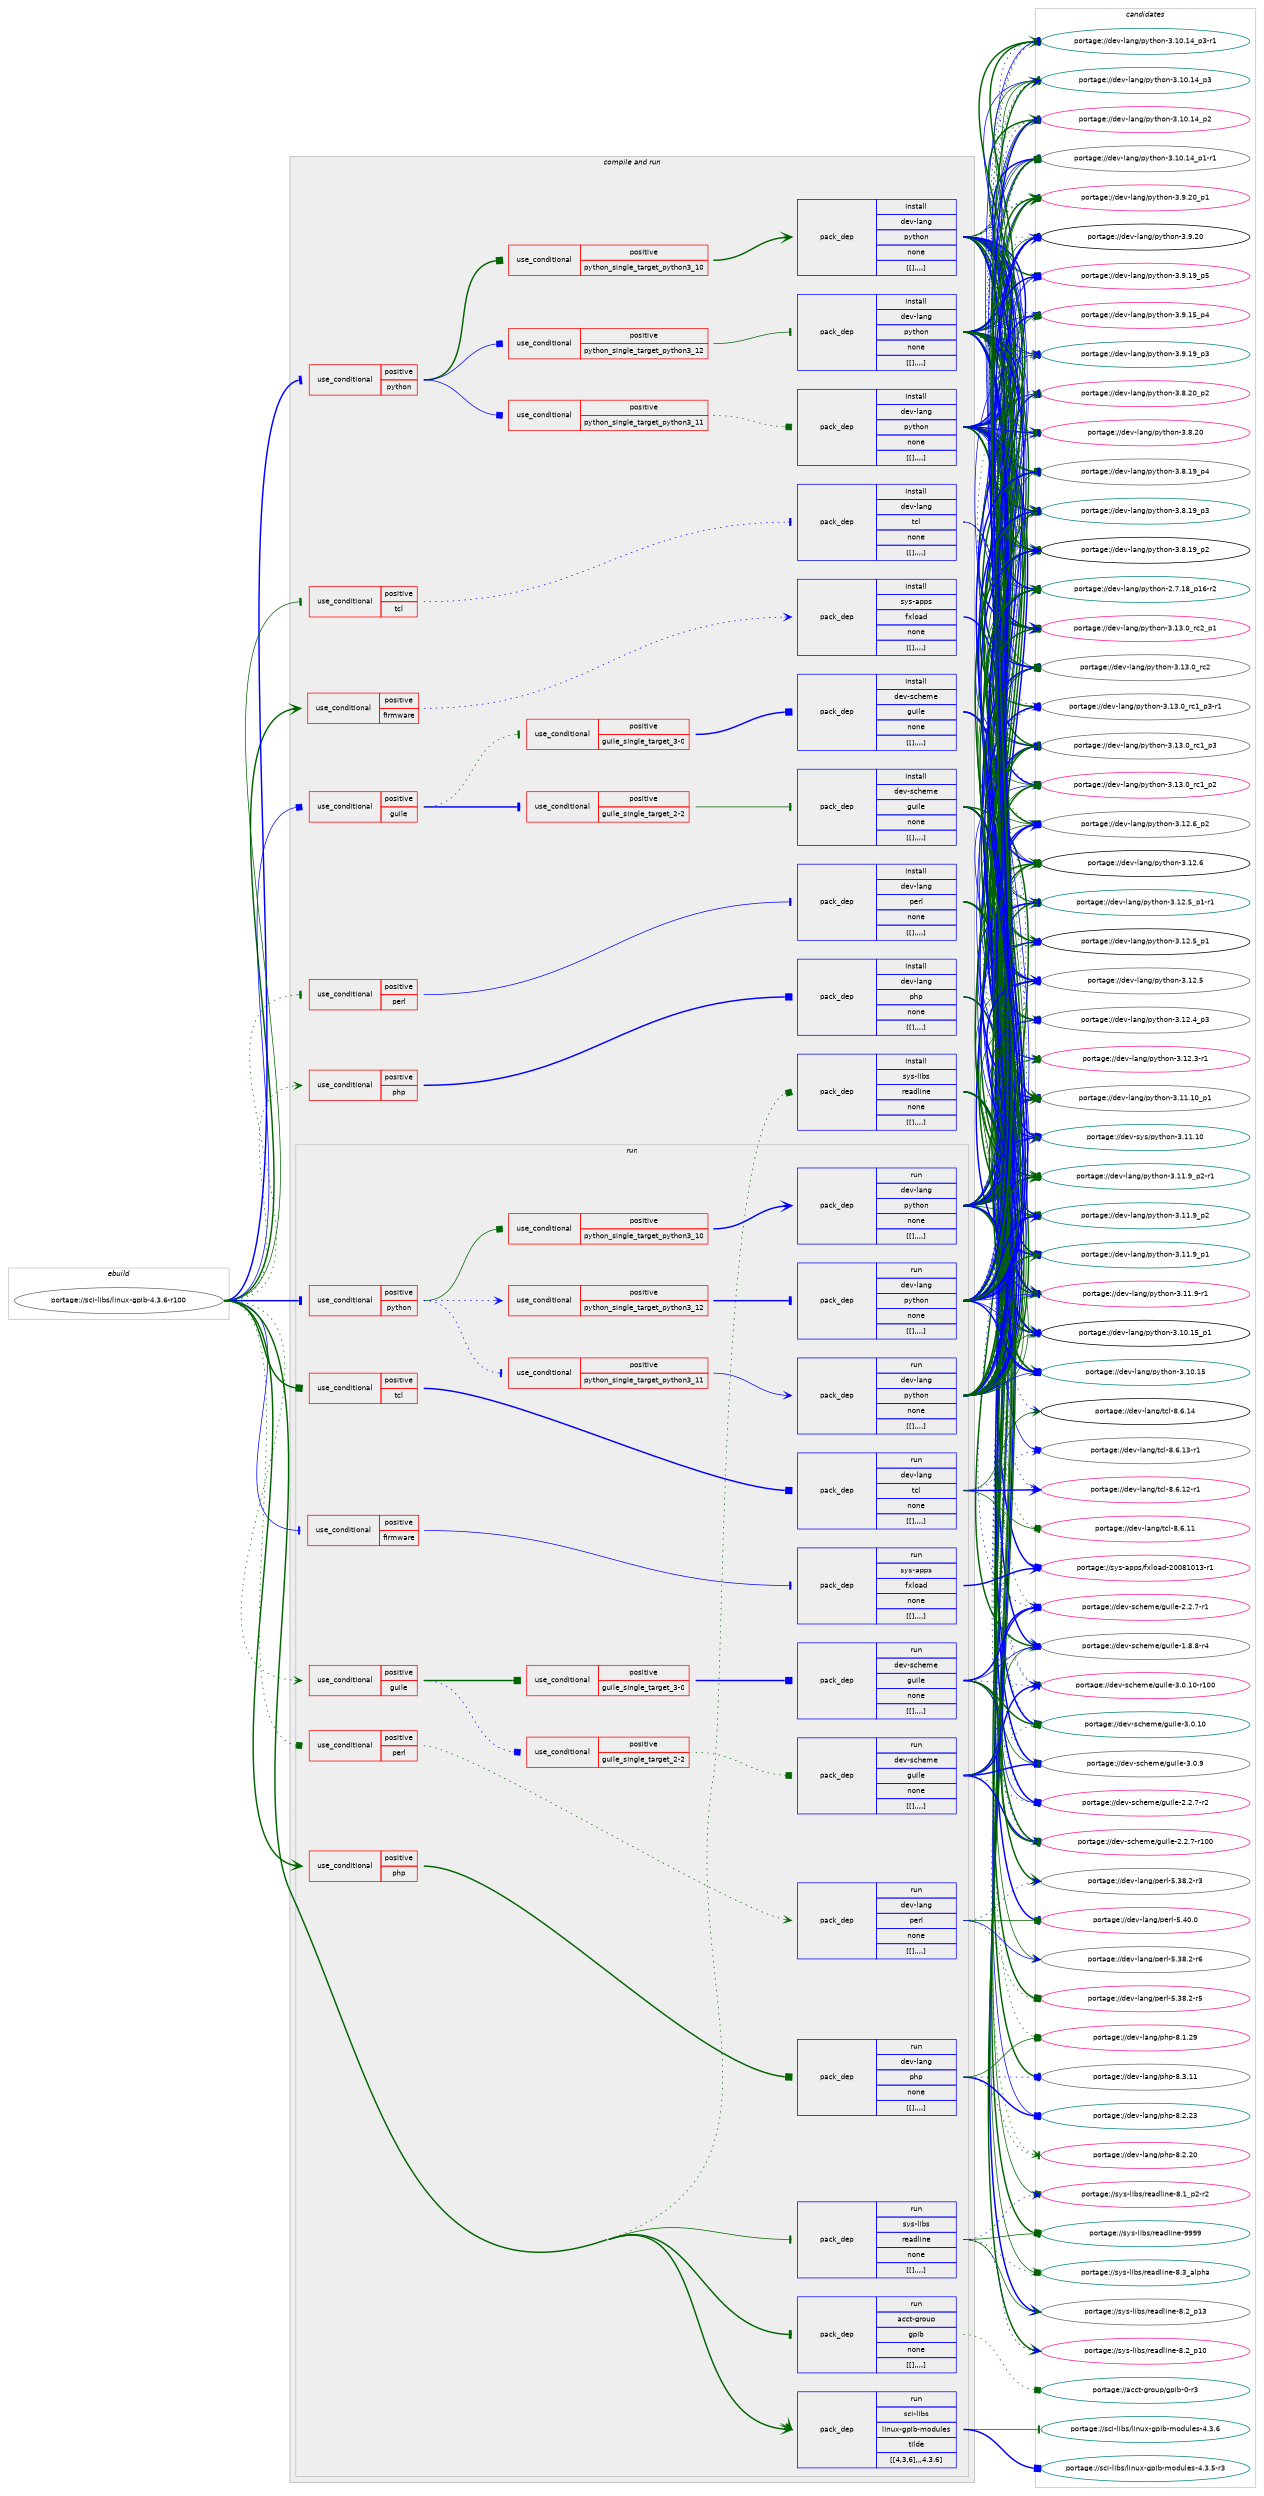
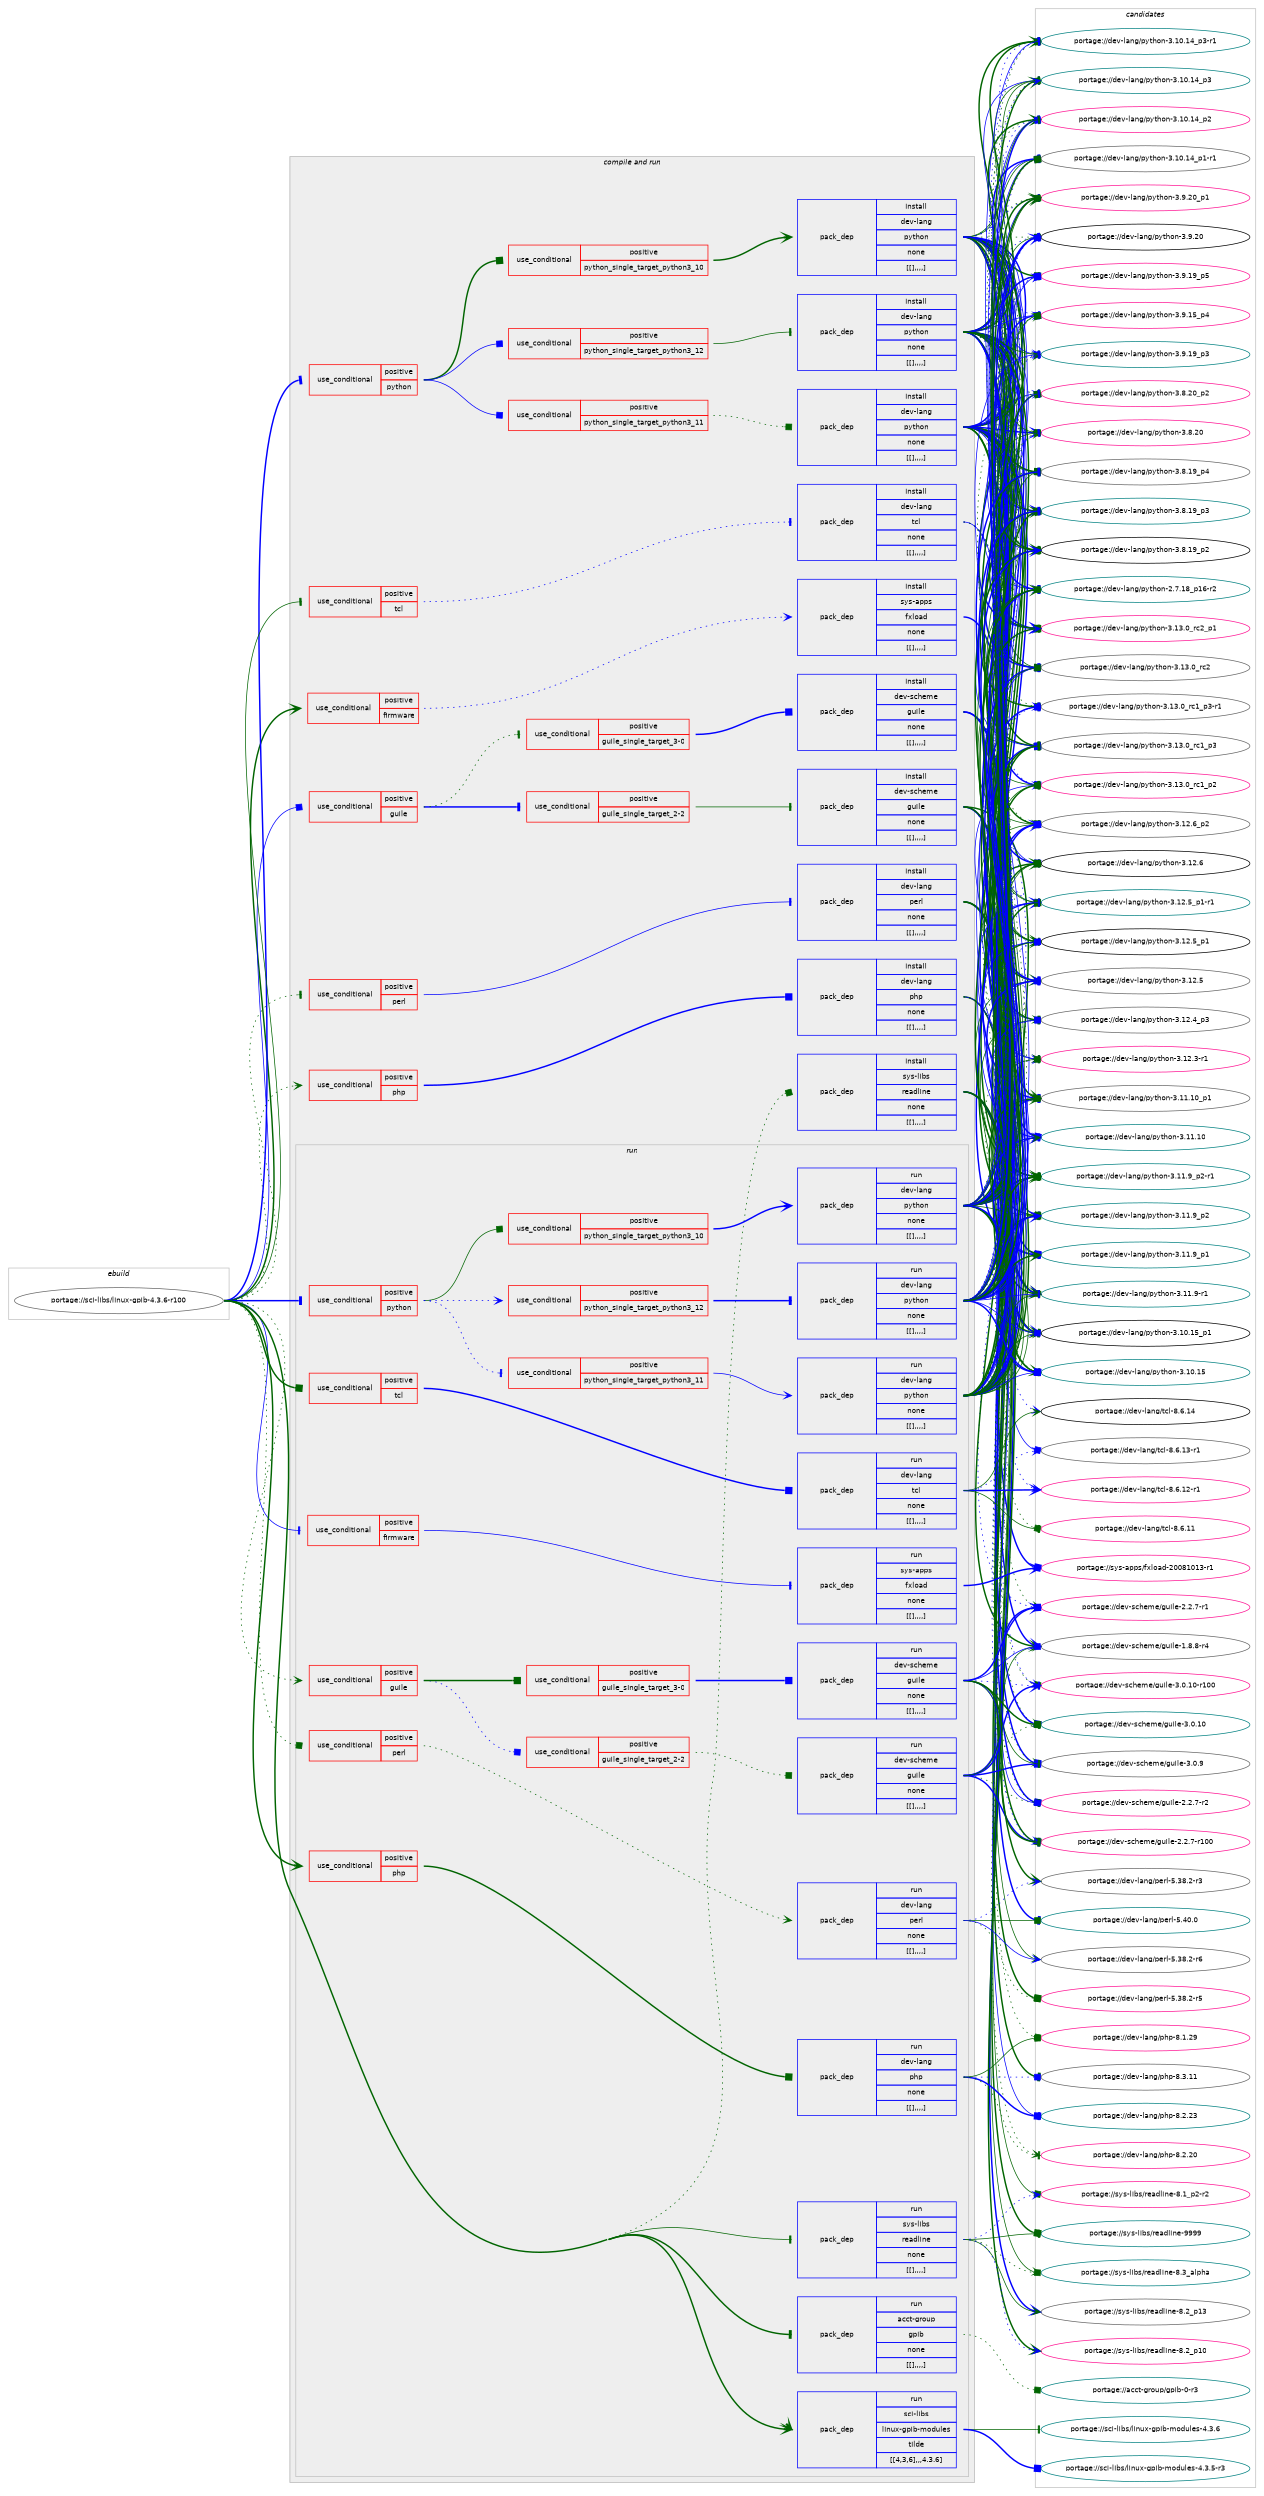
(1146, 1138) -> (1146, 1138)
(1146, 1294) -> (1146, 1294)
(1146, 1921) -> (1146, 1921)
